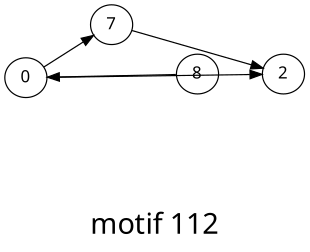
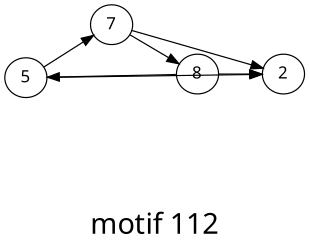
none -> (149, 46)
none -> (234, 74)
(26, 78) -> (26, 78)
